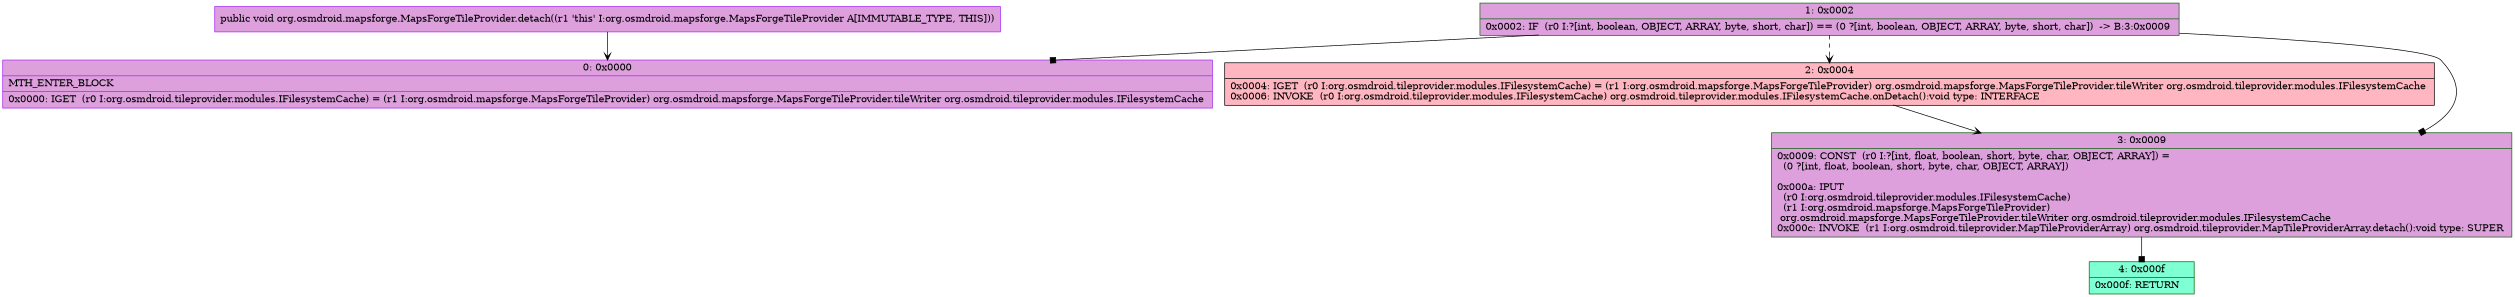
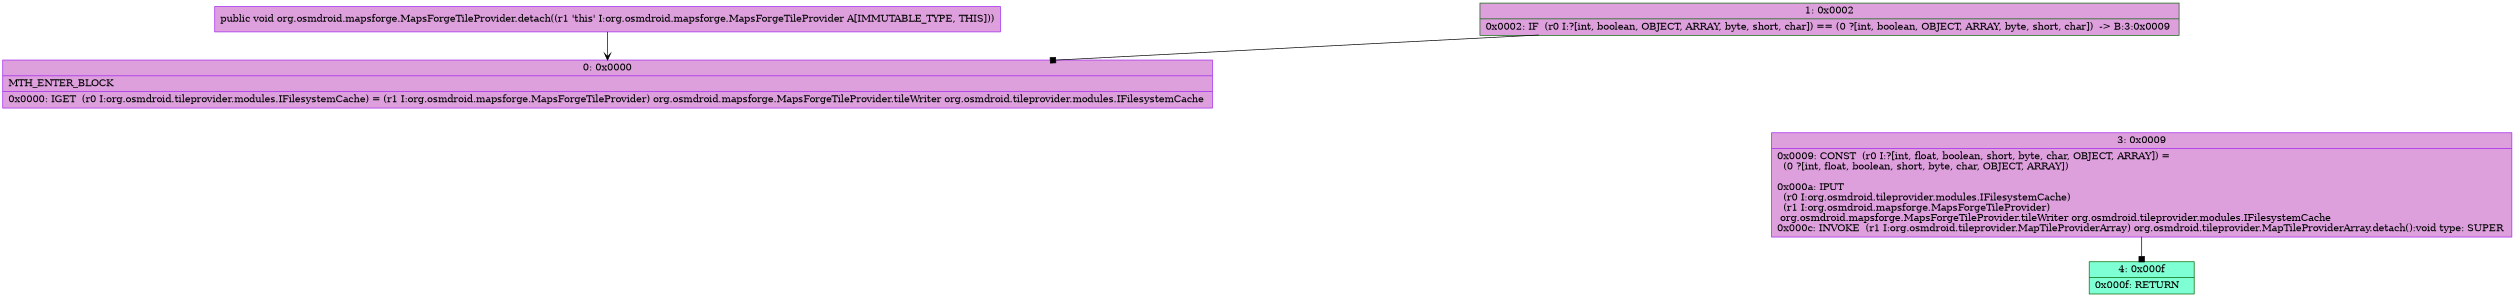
(2354, 45) -> none
(1830, 84) -> none
(2142, 185) -> (2142, 185)
